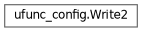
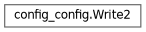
(71, 16) -> (73, 16)
